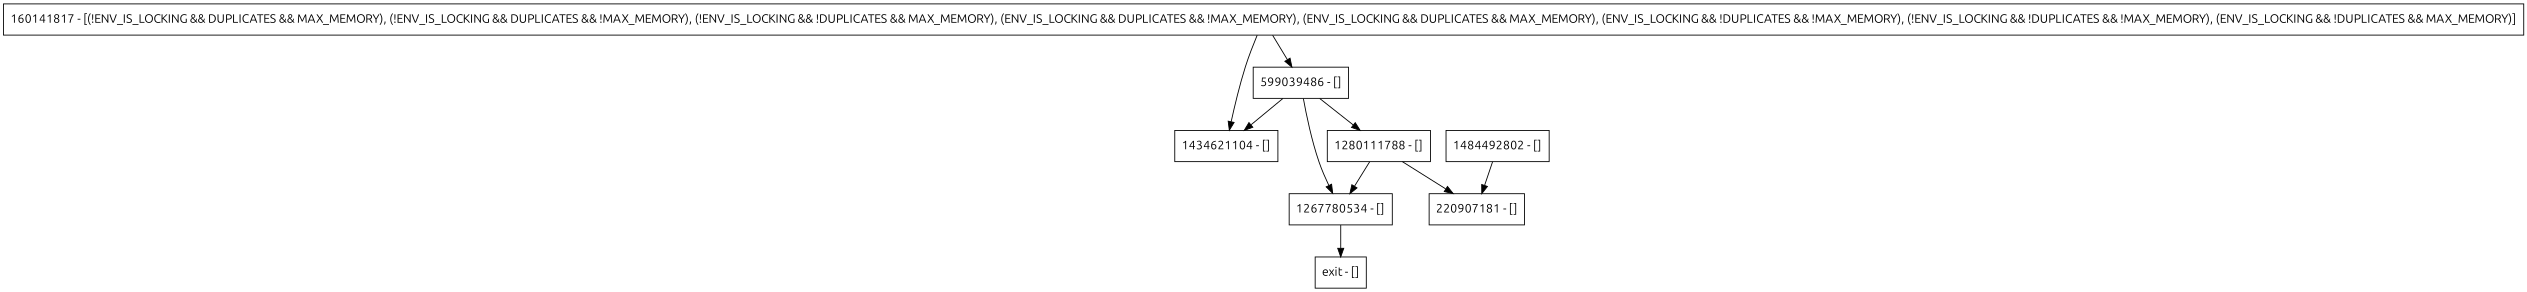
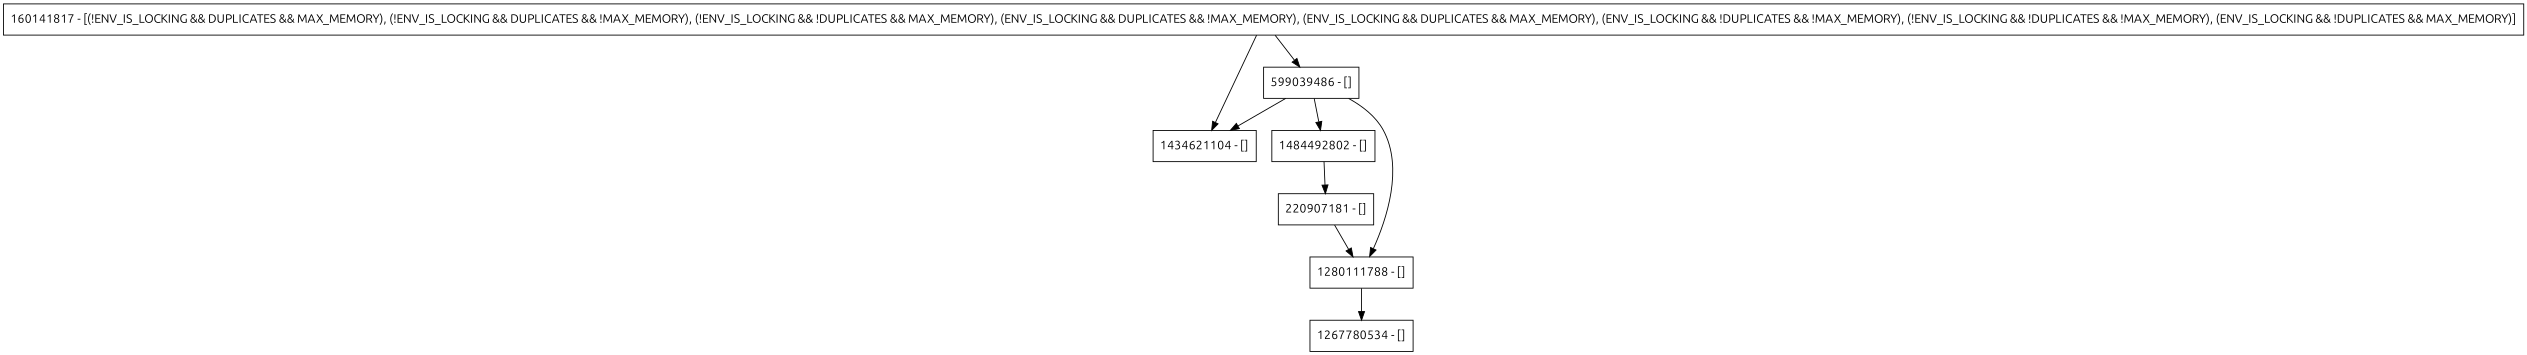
(1313, 143) -> (1317, 110)
(1424, 175) -> (1342, 237)
(1341, 273) -> none
